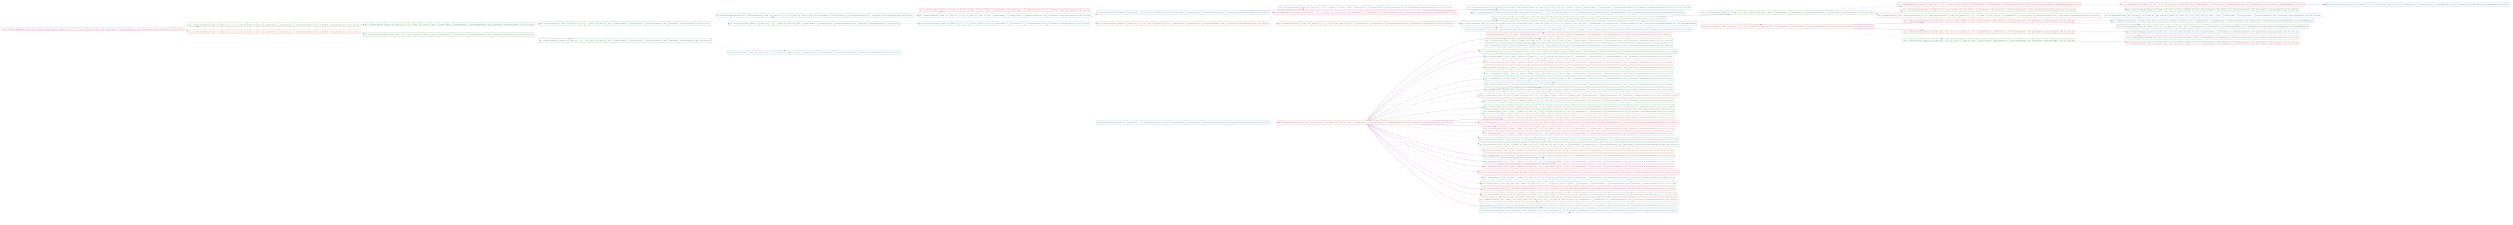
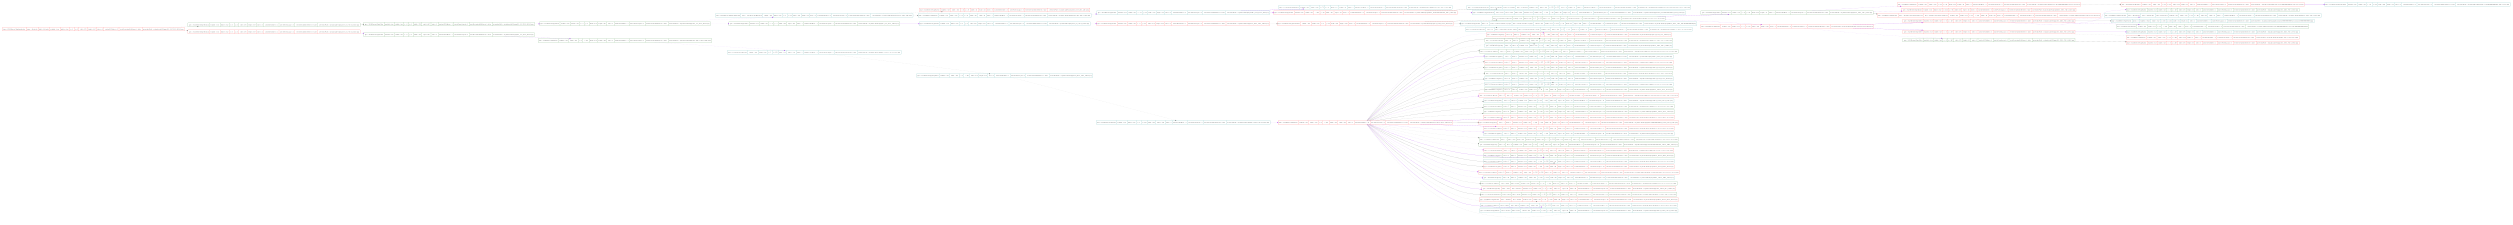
none -> (1005, 76)
